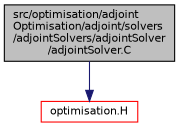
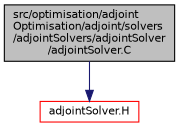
(89, 112) -> (89, 112)
